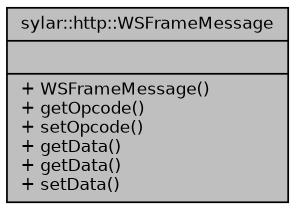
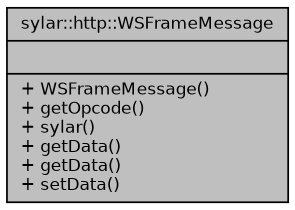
(82, 128) -> (58, 128)
